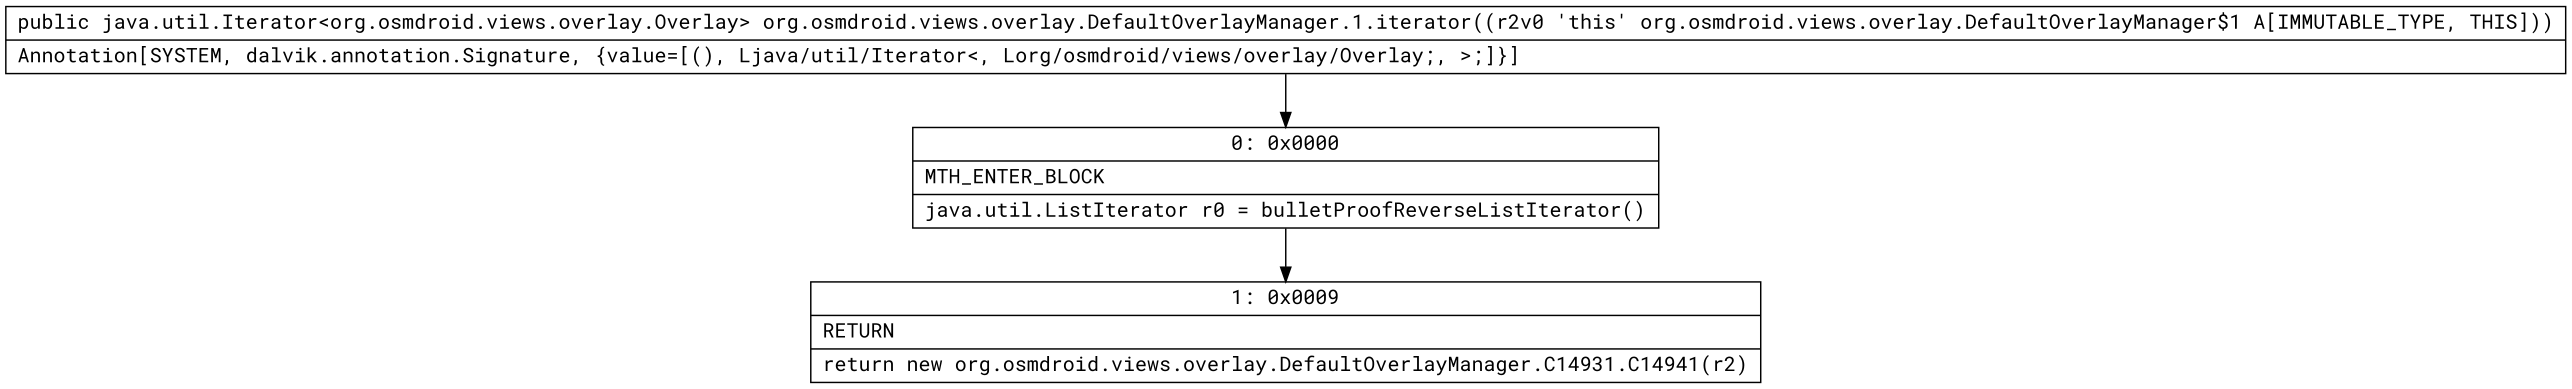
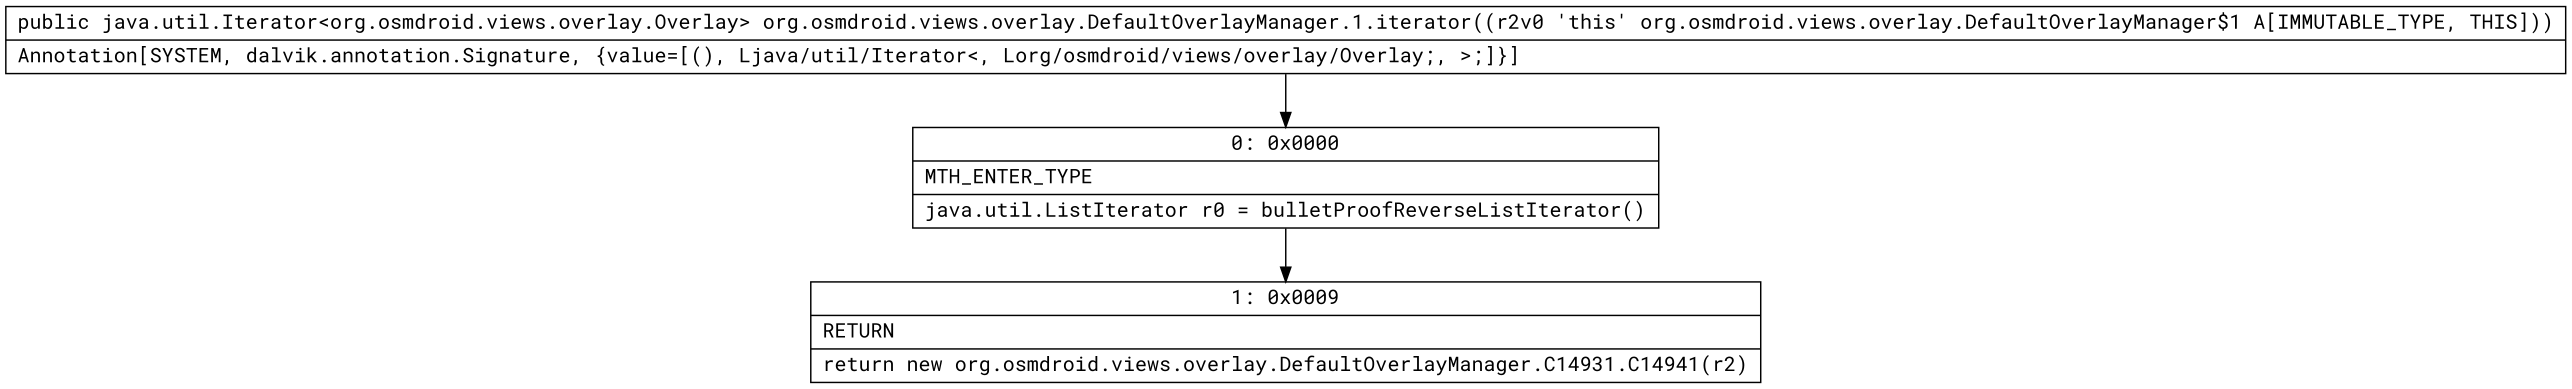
(1015, 177) -> (1009, 177)
